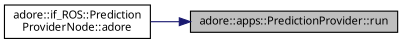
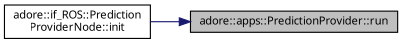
(77, 22) -> (77, 22)
